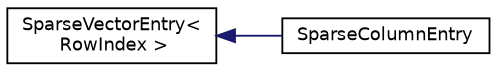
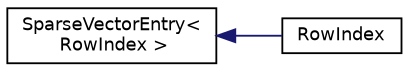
(386, 36) -> (342, 36)
